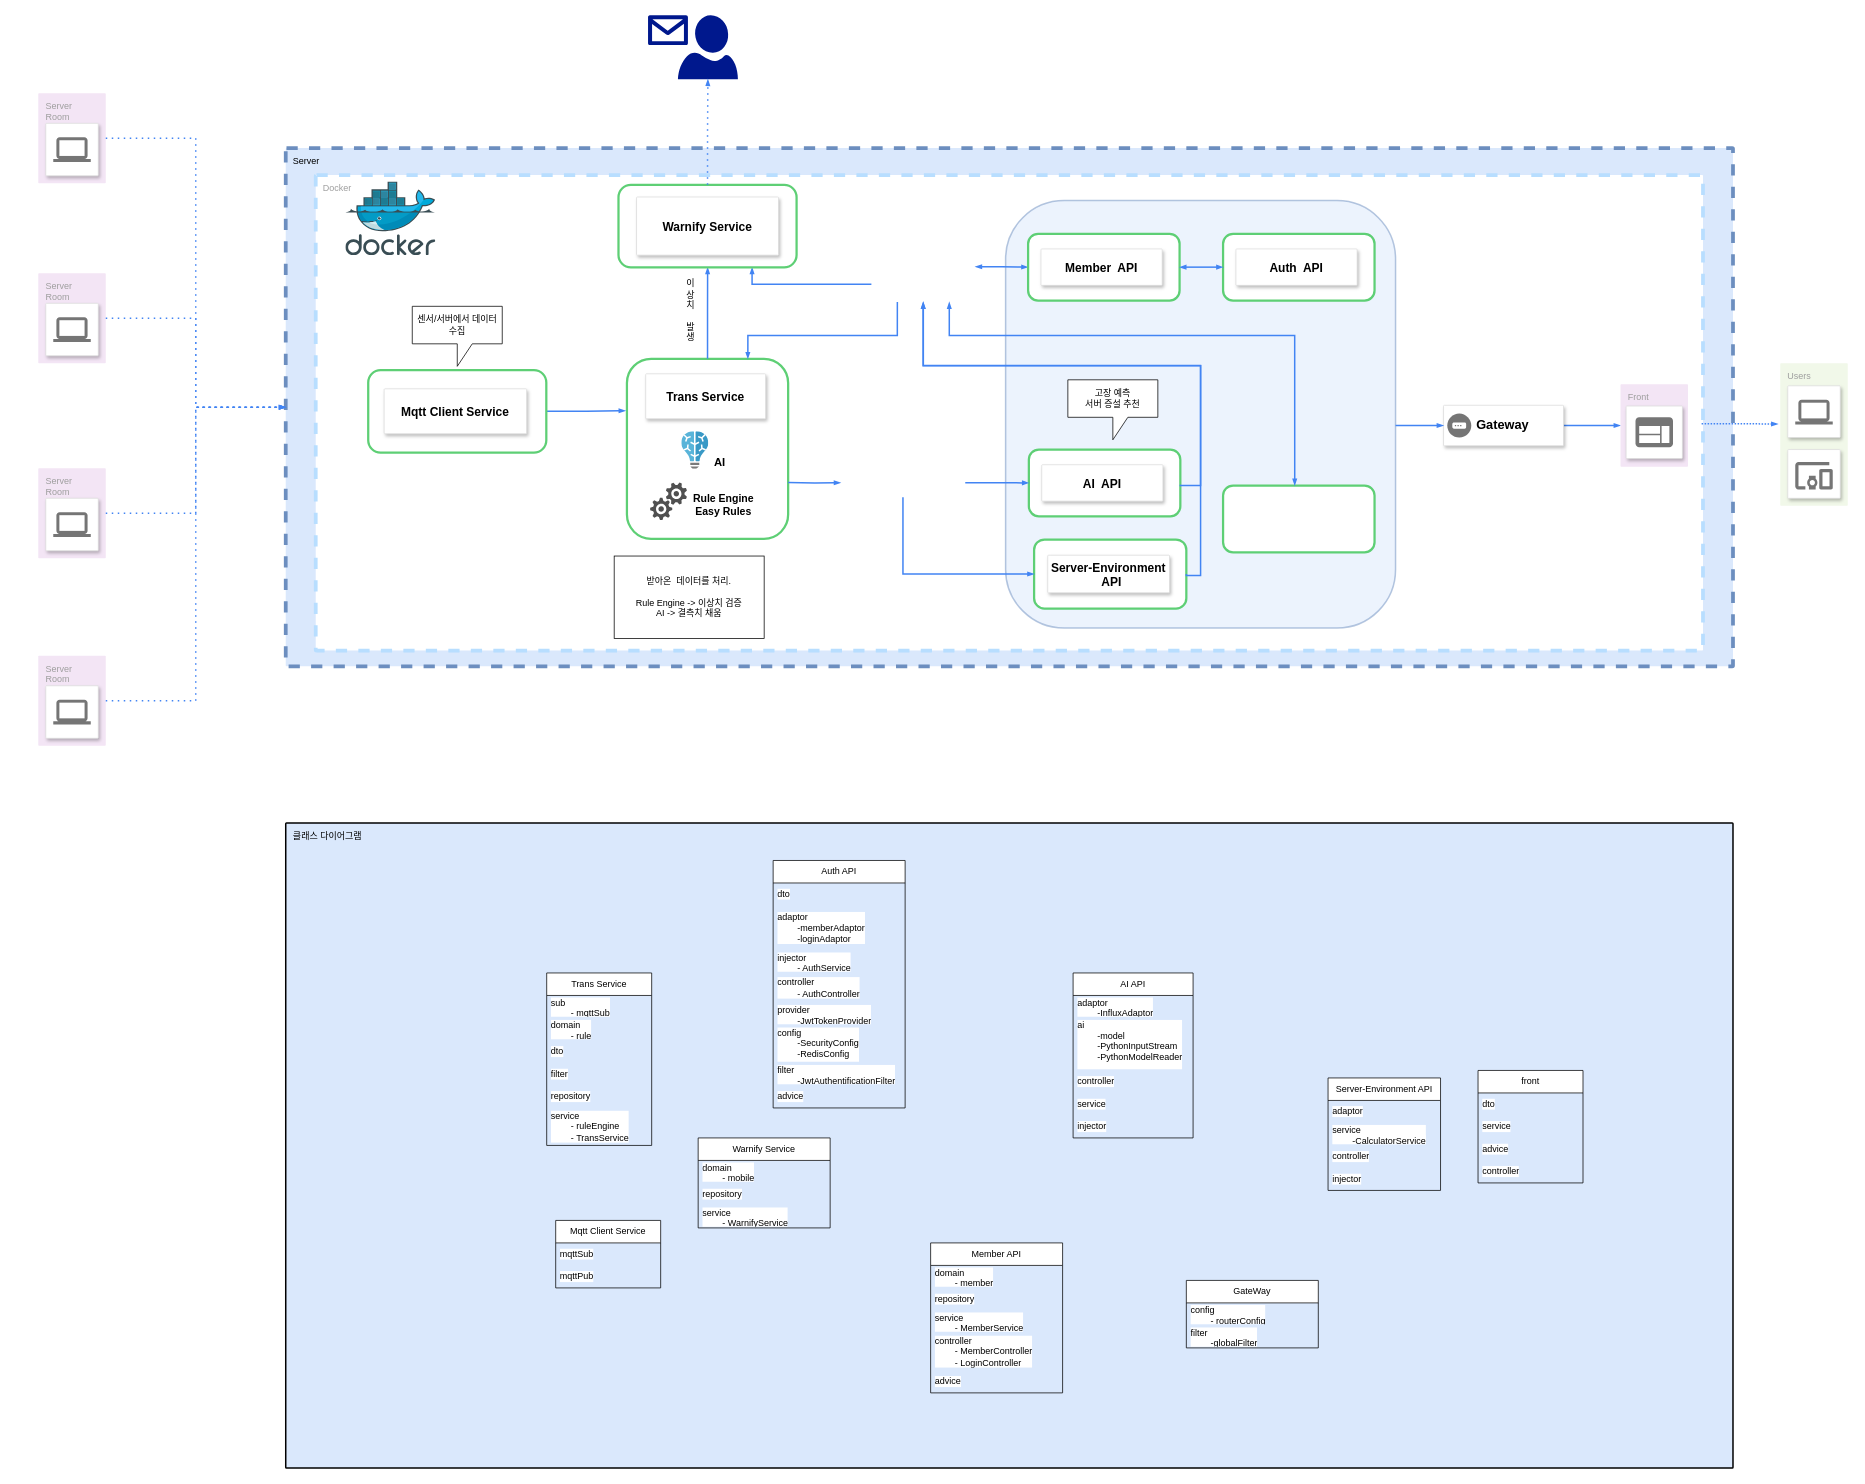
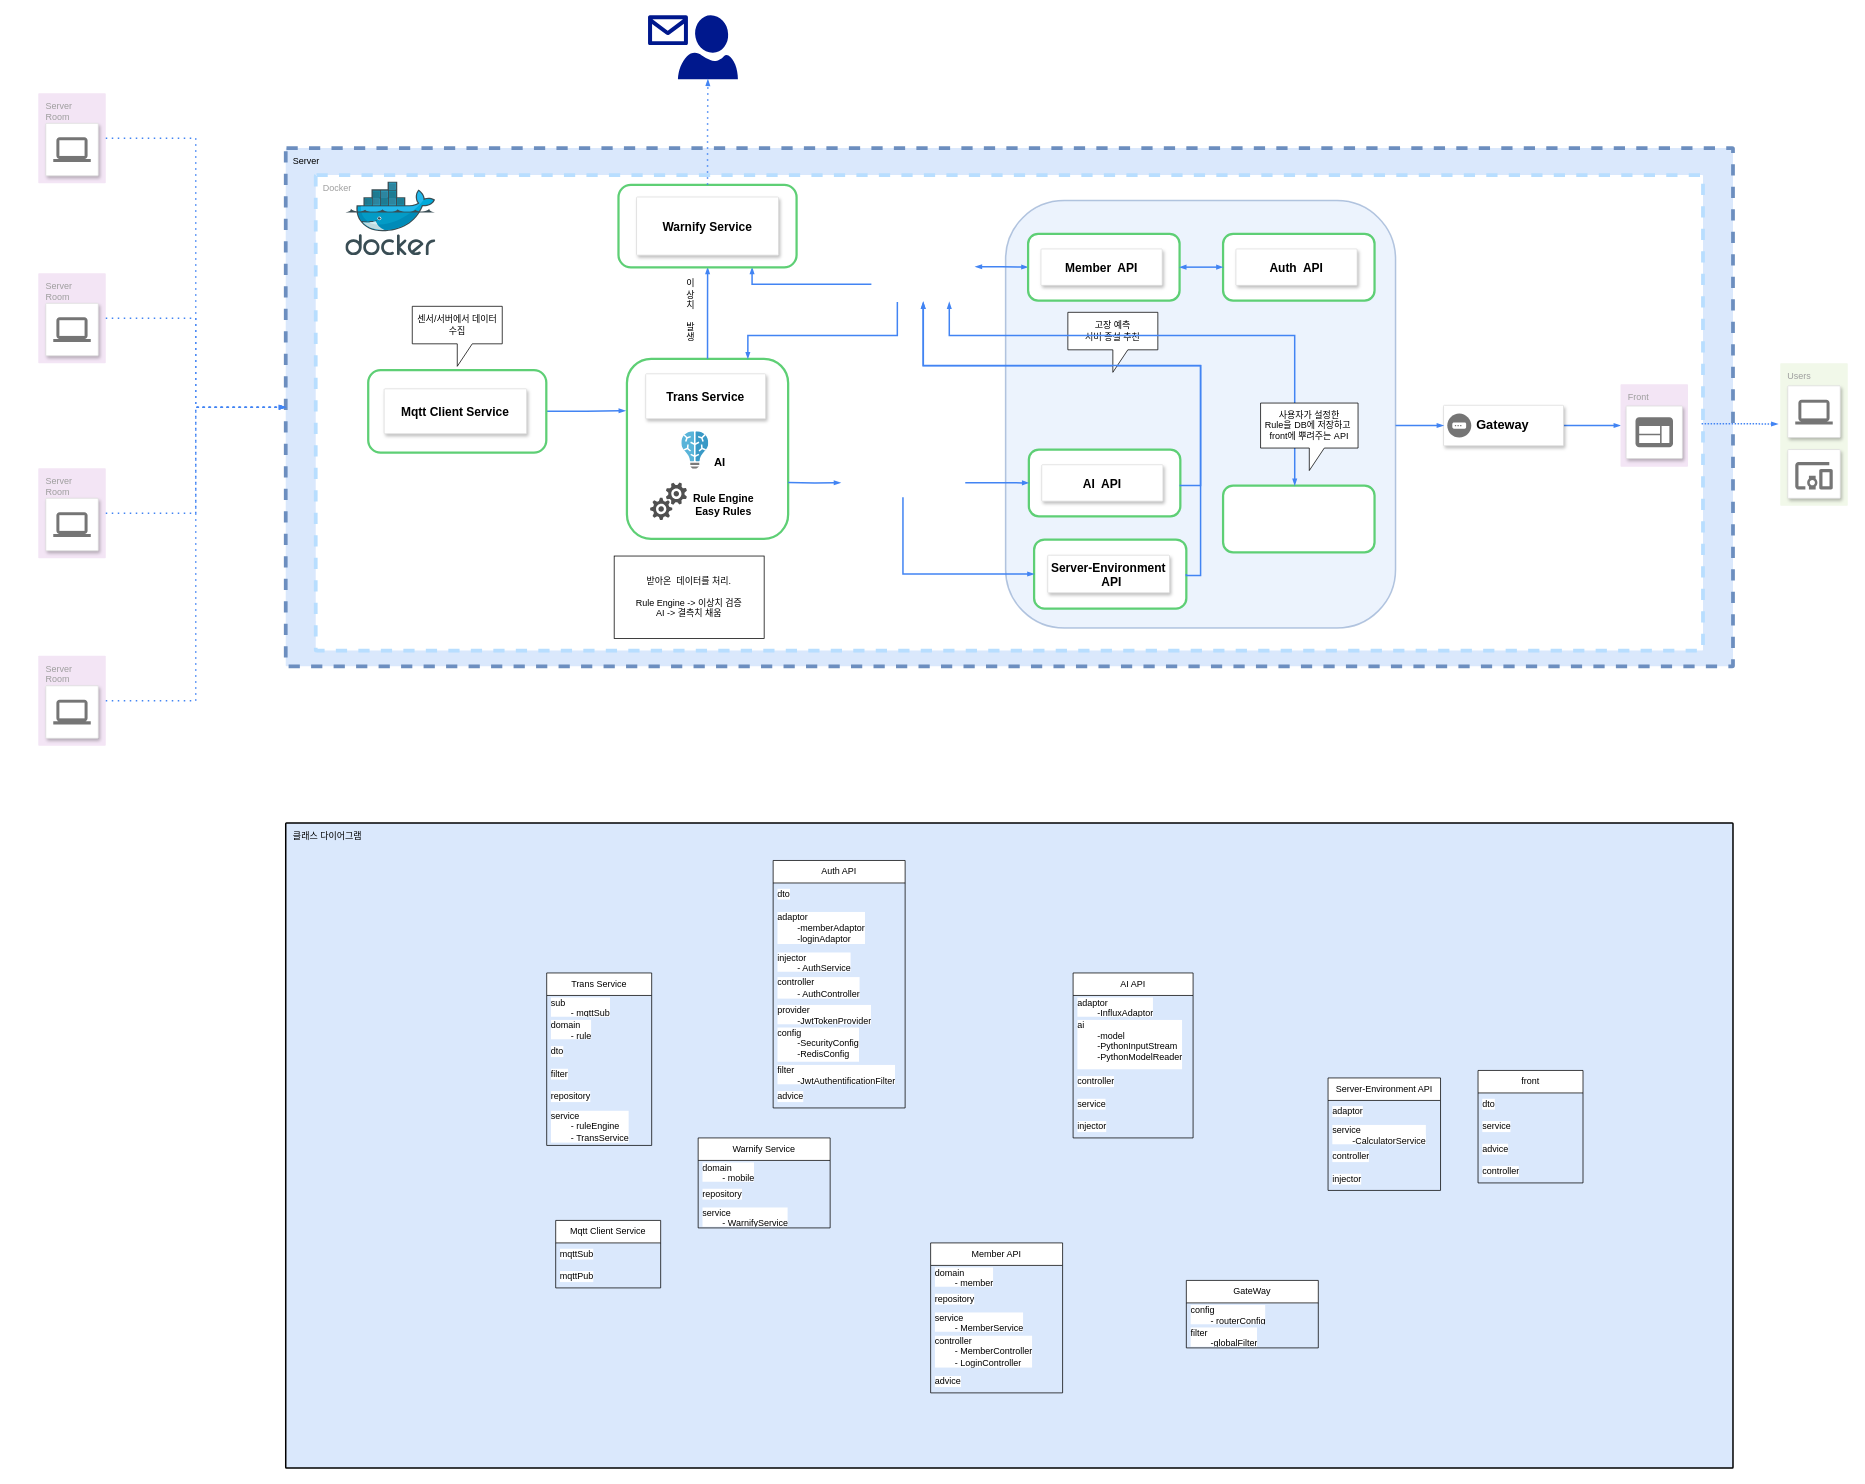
(1113, 410) -> (1113, 342)
none -> (1309, 437)
